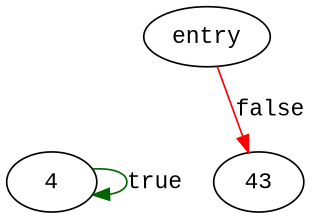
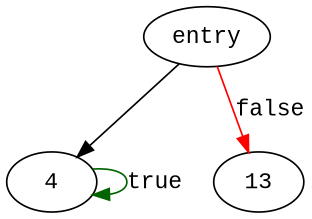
none -> (135, 105)
(259, 182) -> (259, 182)
